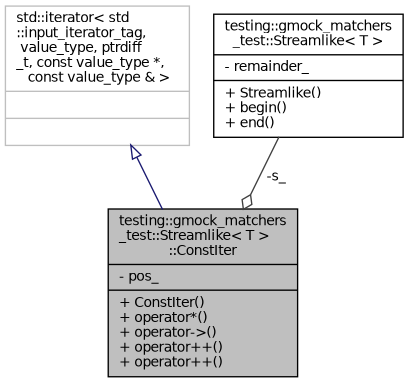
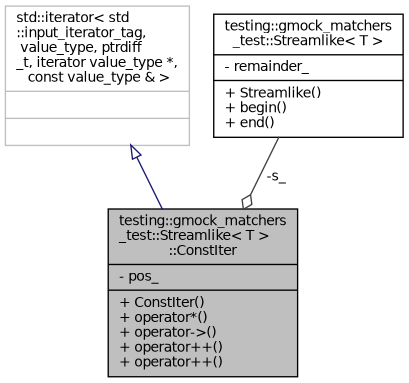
(91, 63) -> (97, 63)
